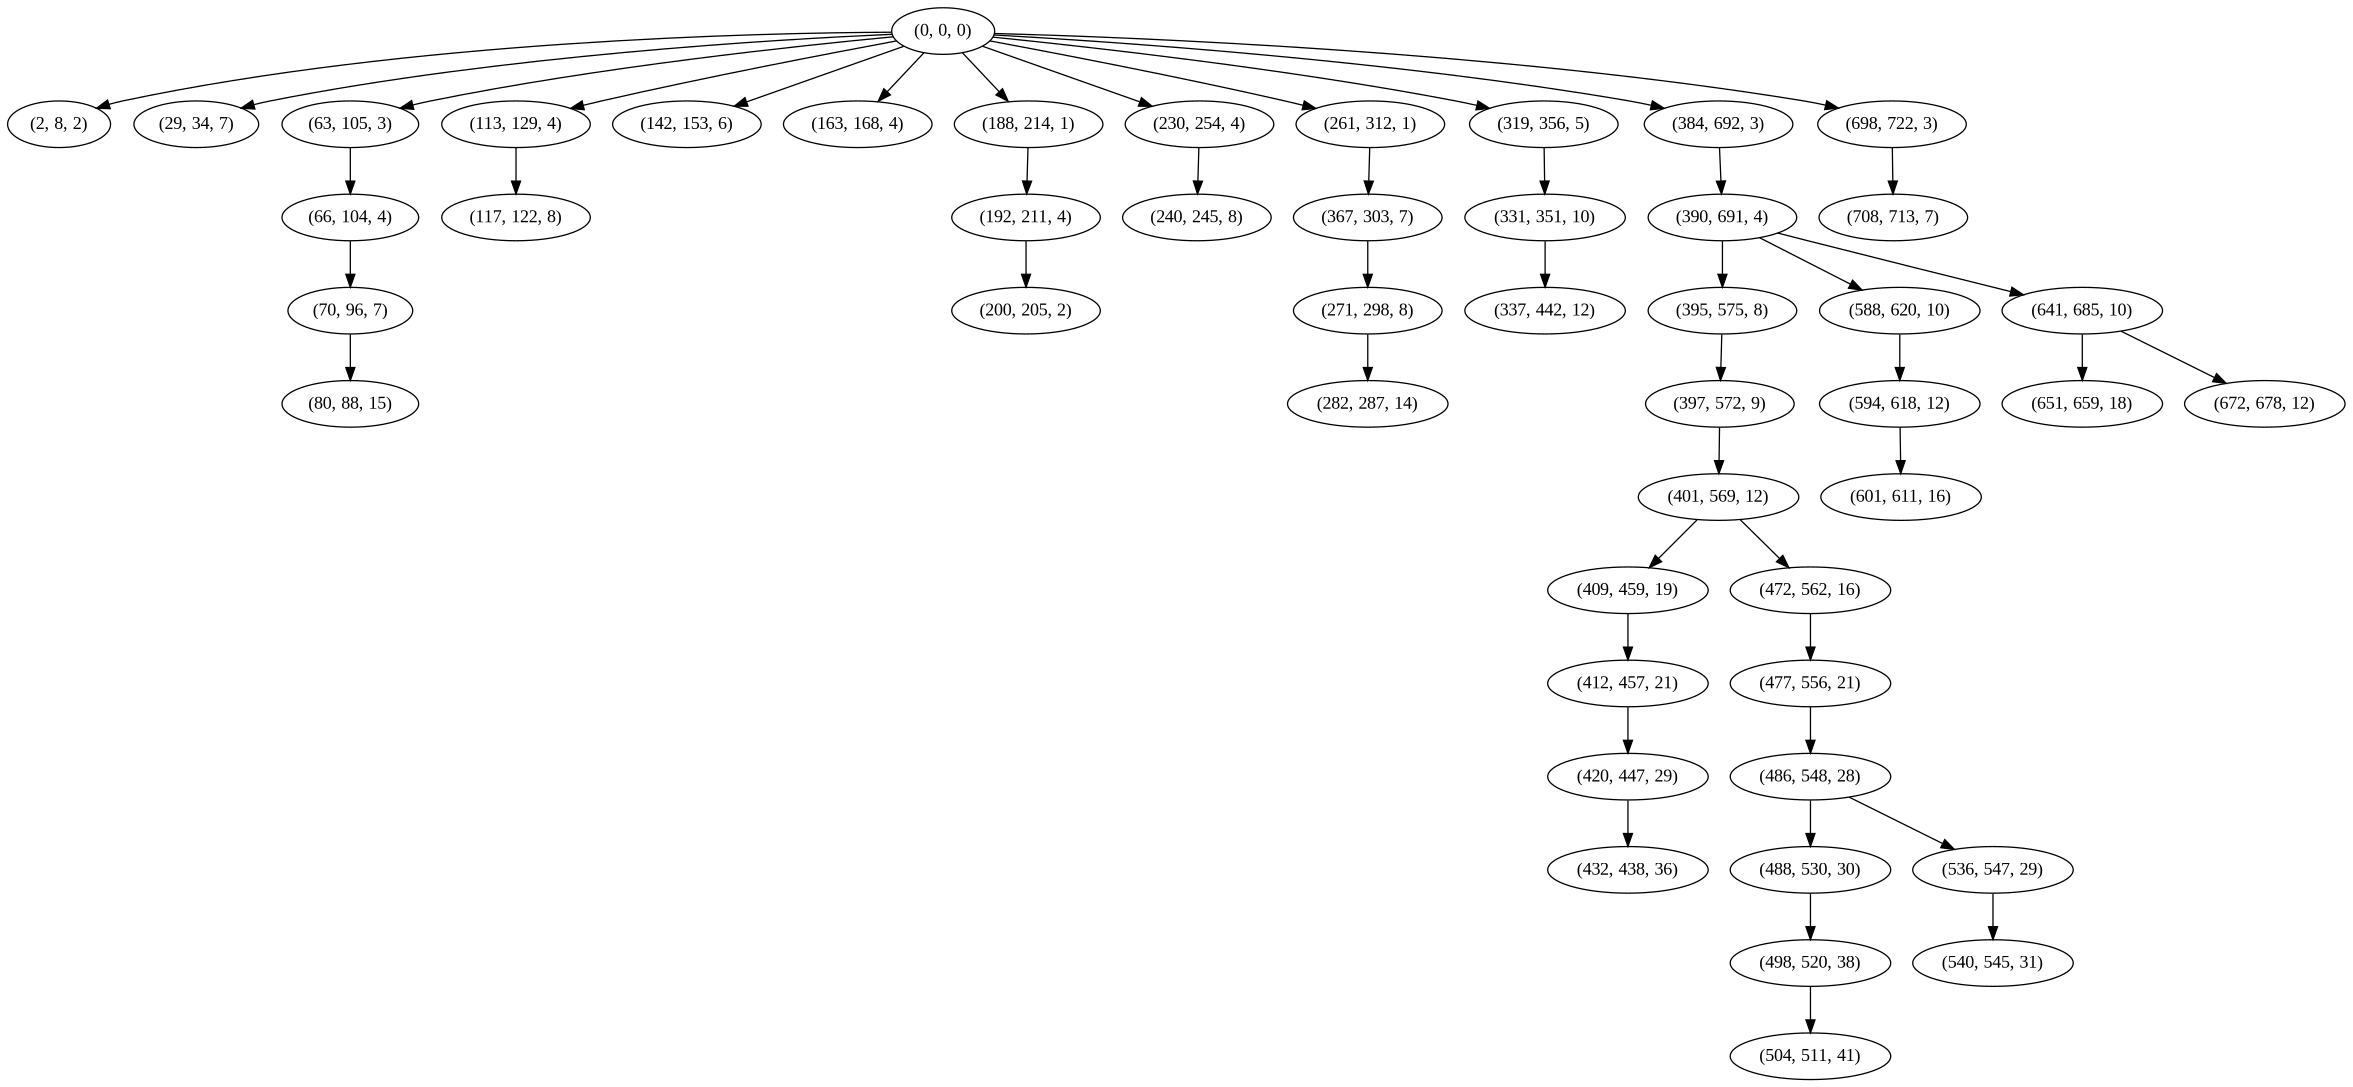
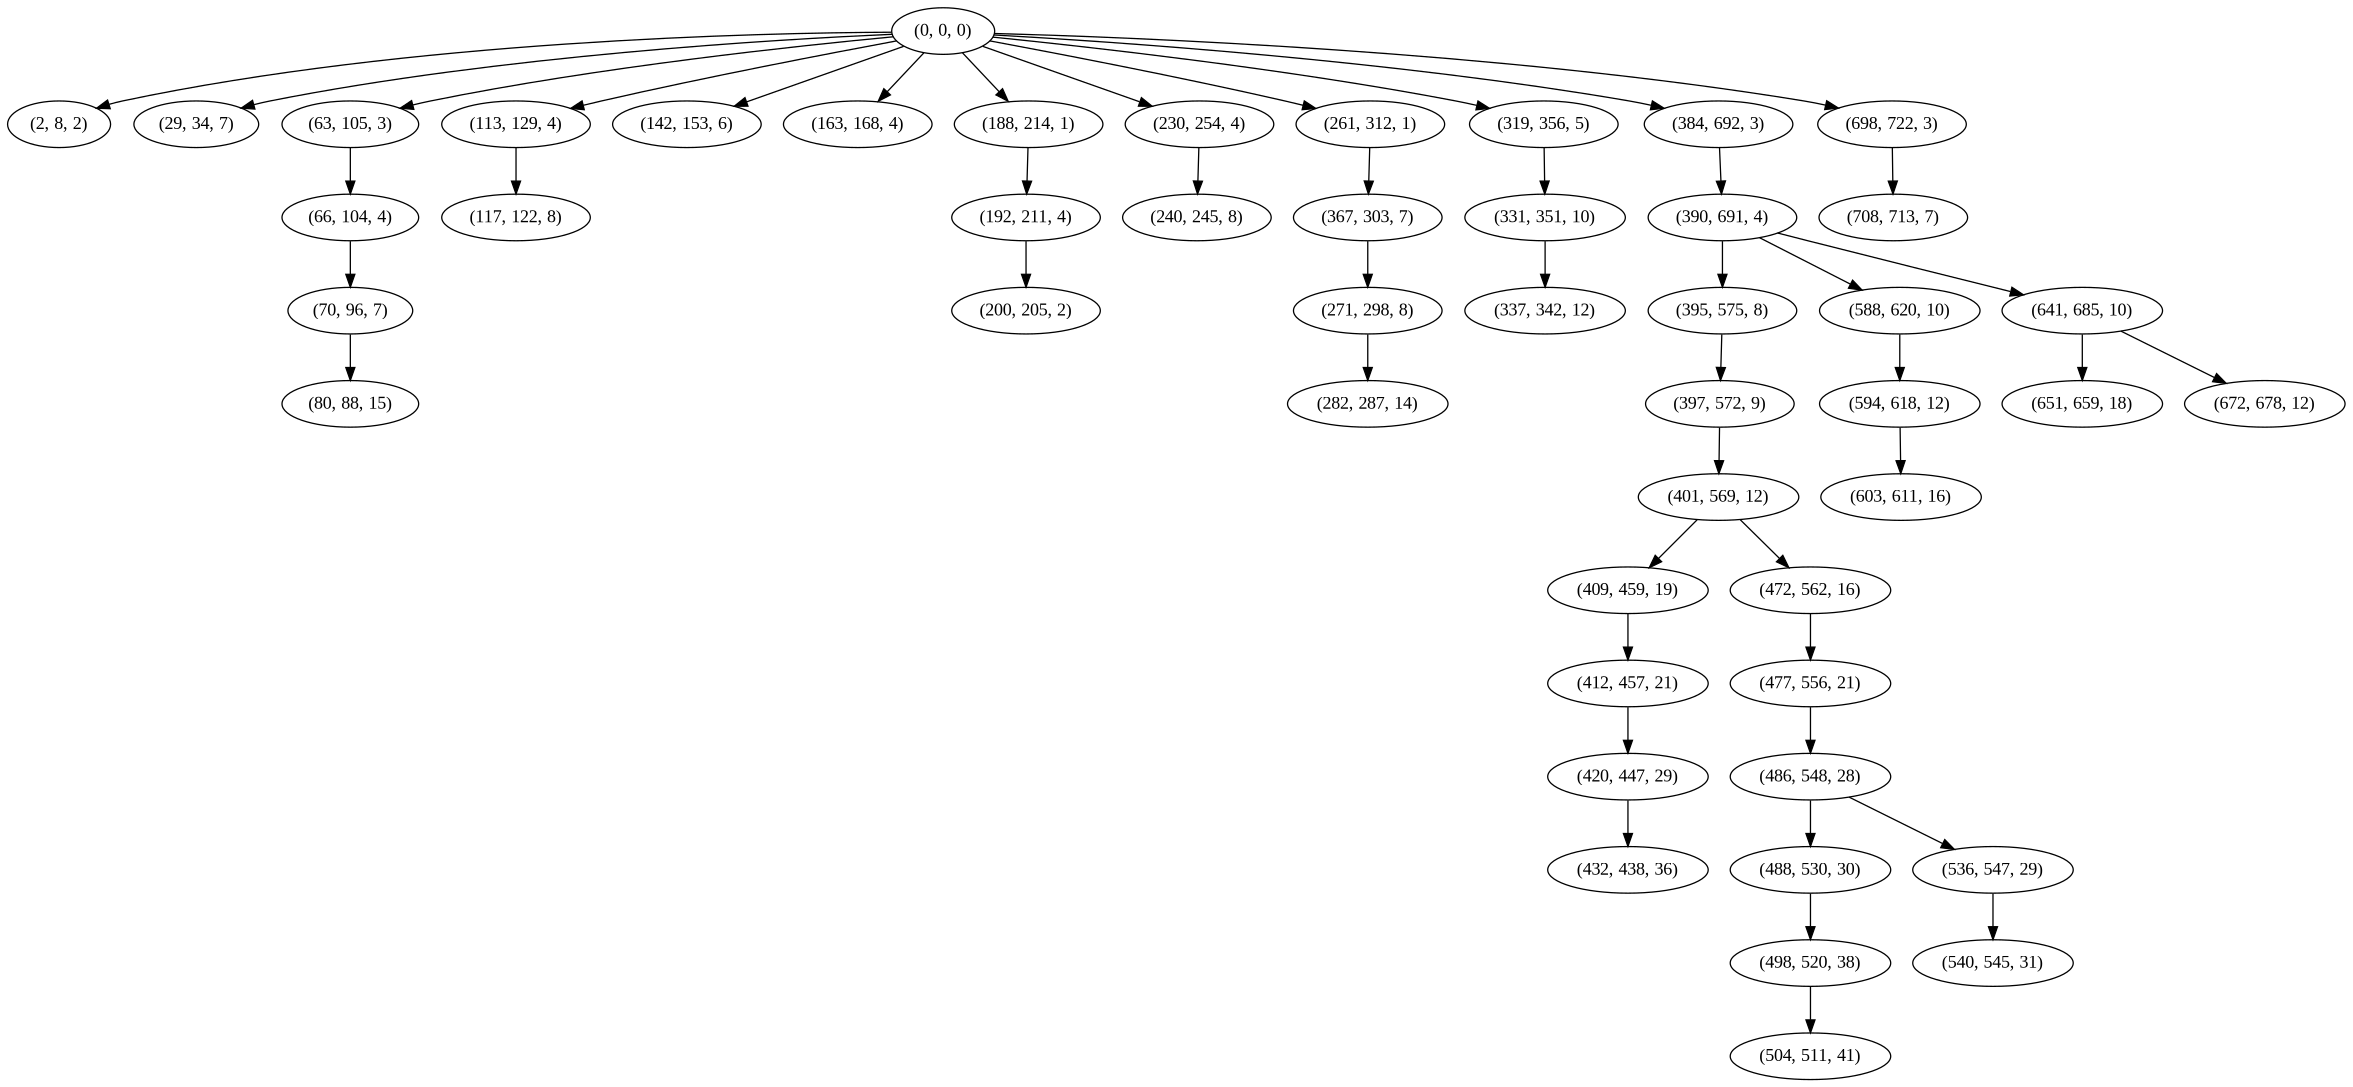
(1545, 311) -> (1545, 311)
(1901, 497) -> (1901, 497)
